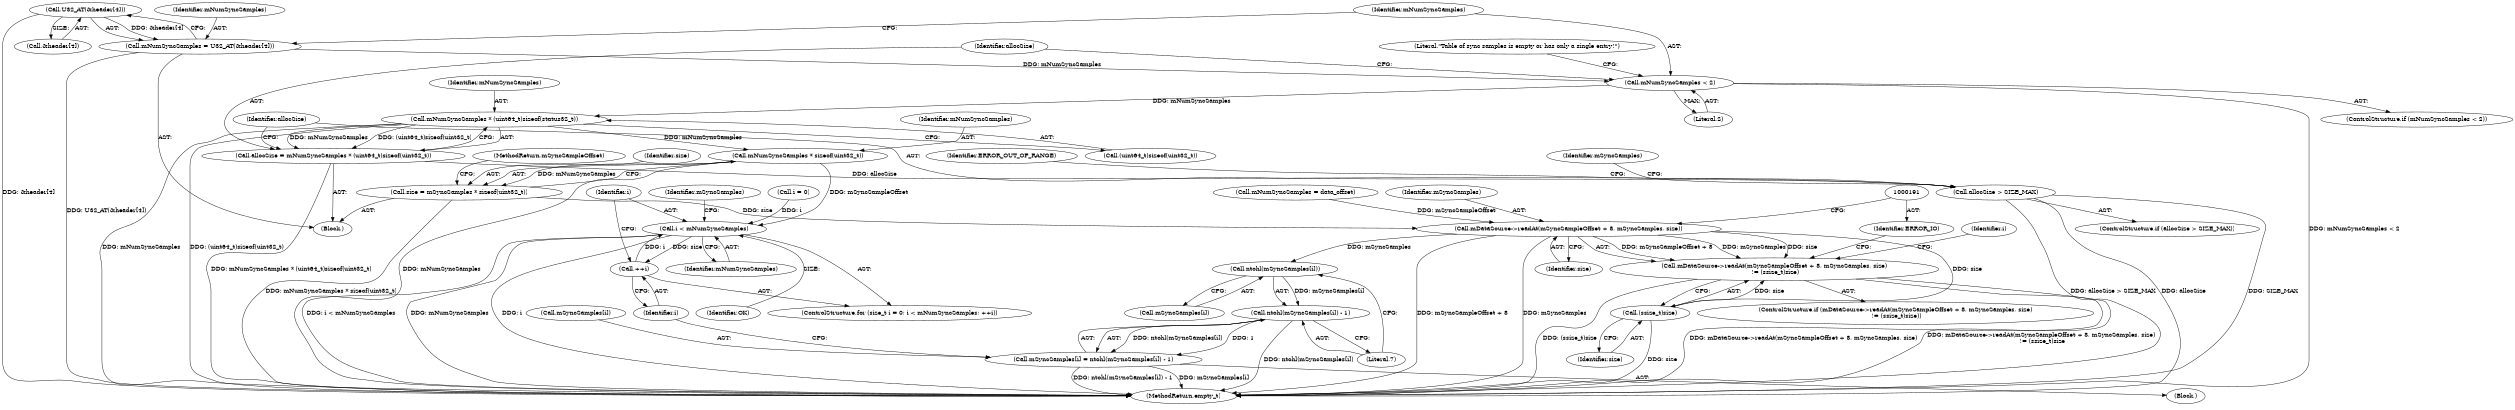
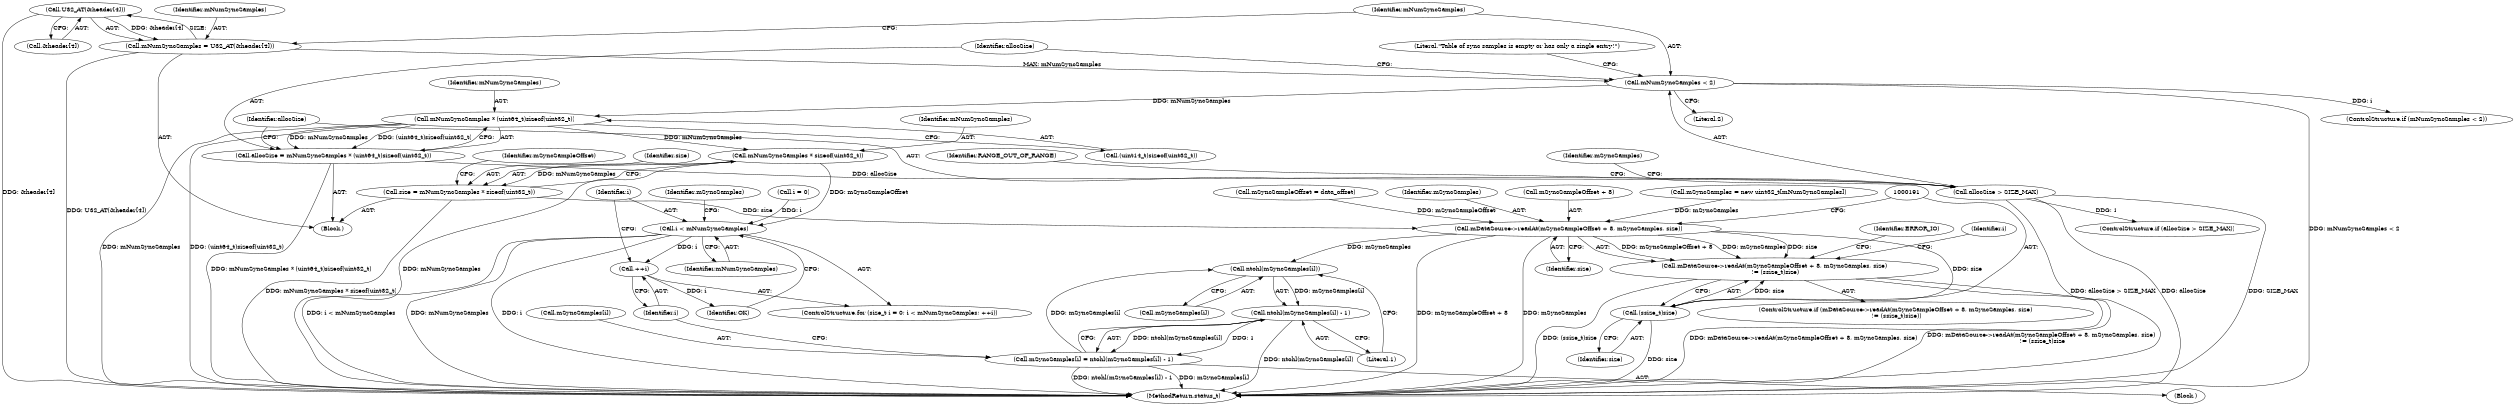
(62, 28) -> (62, 28)
(199, 28) -> (199, 28)
(1062, 65) -> (1062, 65)
(1693, 101) -> (1693, 101)
(1703, 101) -> (1801, 160)
(2362, 101) -> (2362, 101)
(495, 120) -> (495, 120)
(549, 156) -> (549, 156)
(1002, 156) -> (1002, 156)
(1151, 156) -> (1151, 156)
(459, 193) -> (459, 193)
(1296, 193) -> (1296, 193)
none -> (1569, 193)
none -> (1759, 193)
(1907, 209) -> (1947, 294)
(2106, 211) -> (2106, 211)
(644, 246) -> (679, 290)
(687, 247) -> (687, 247)
(813, 269) -> (813, 269)
none -> (1094, 282)
(1089, 338) -> (1089, 338)
(1381, 360) -> (1381, 360)
(1184, 396) -> (1184, 396)
